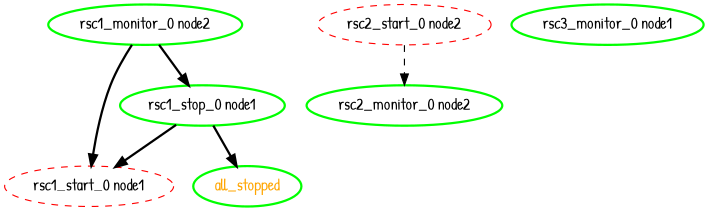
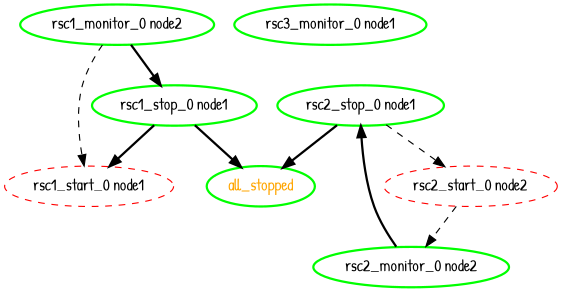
(106, 97) -> (80, 97)
none -> (361, 105)
